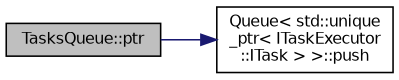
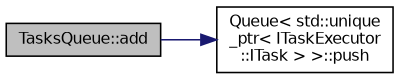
(83, 40) -> (83, 40)
